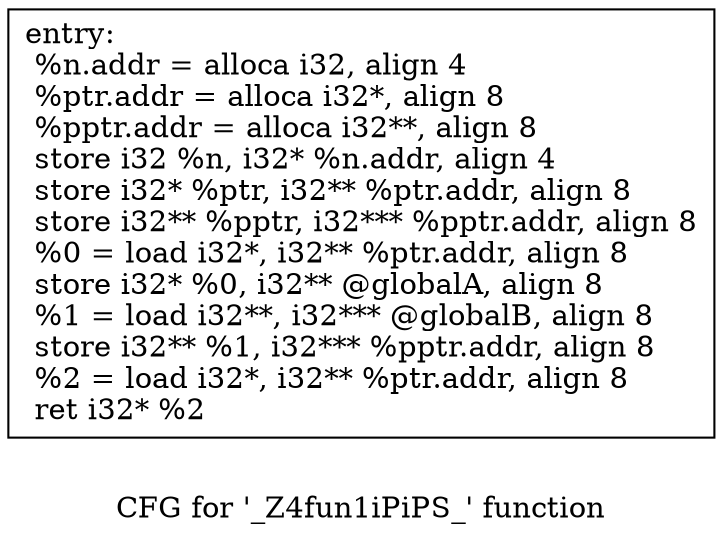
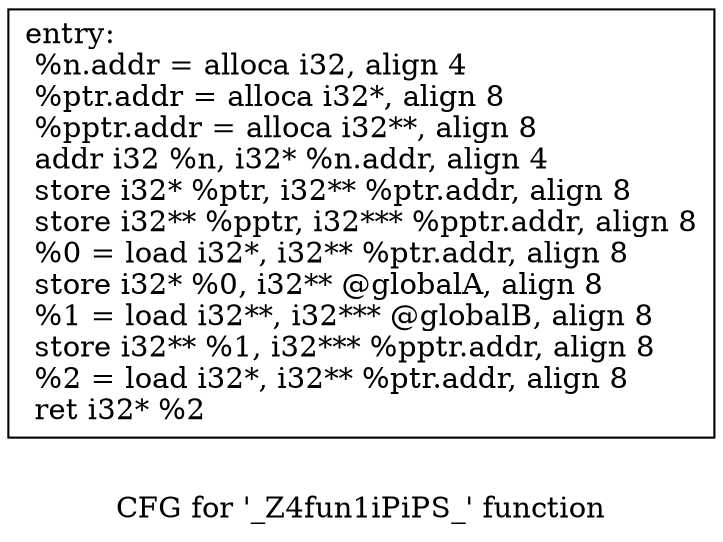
(291, 160) -> (287, 160)
